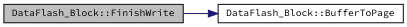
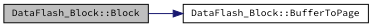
(94, 14) -> (76, 14)
